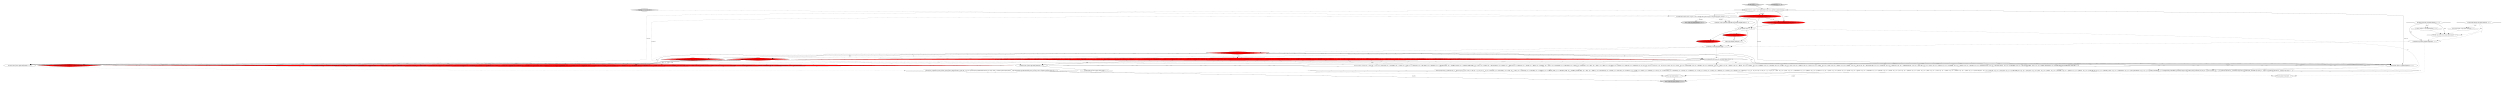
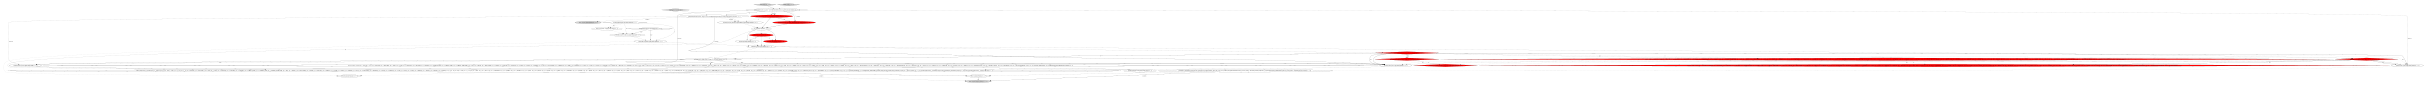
(2426, 29) -> none
